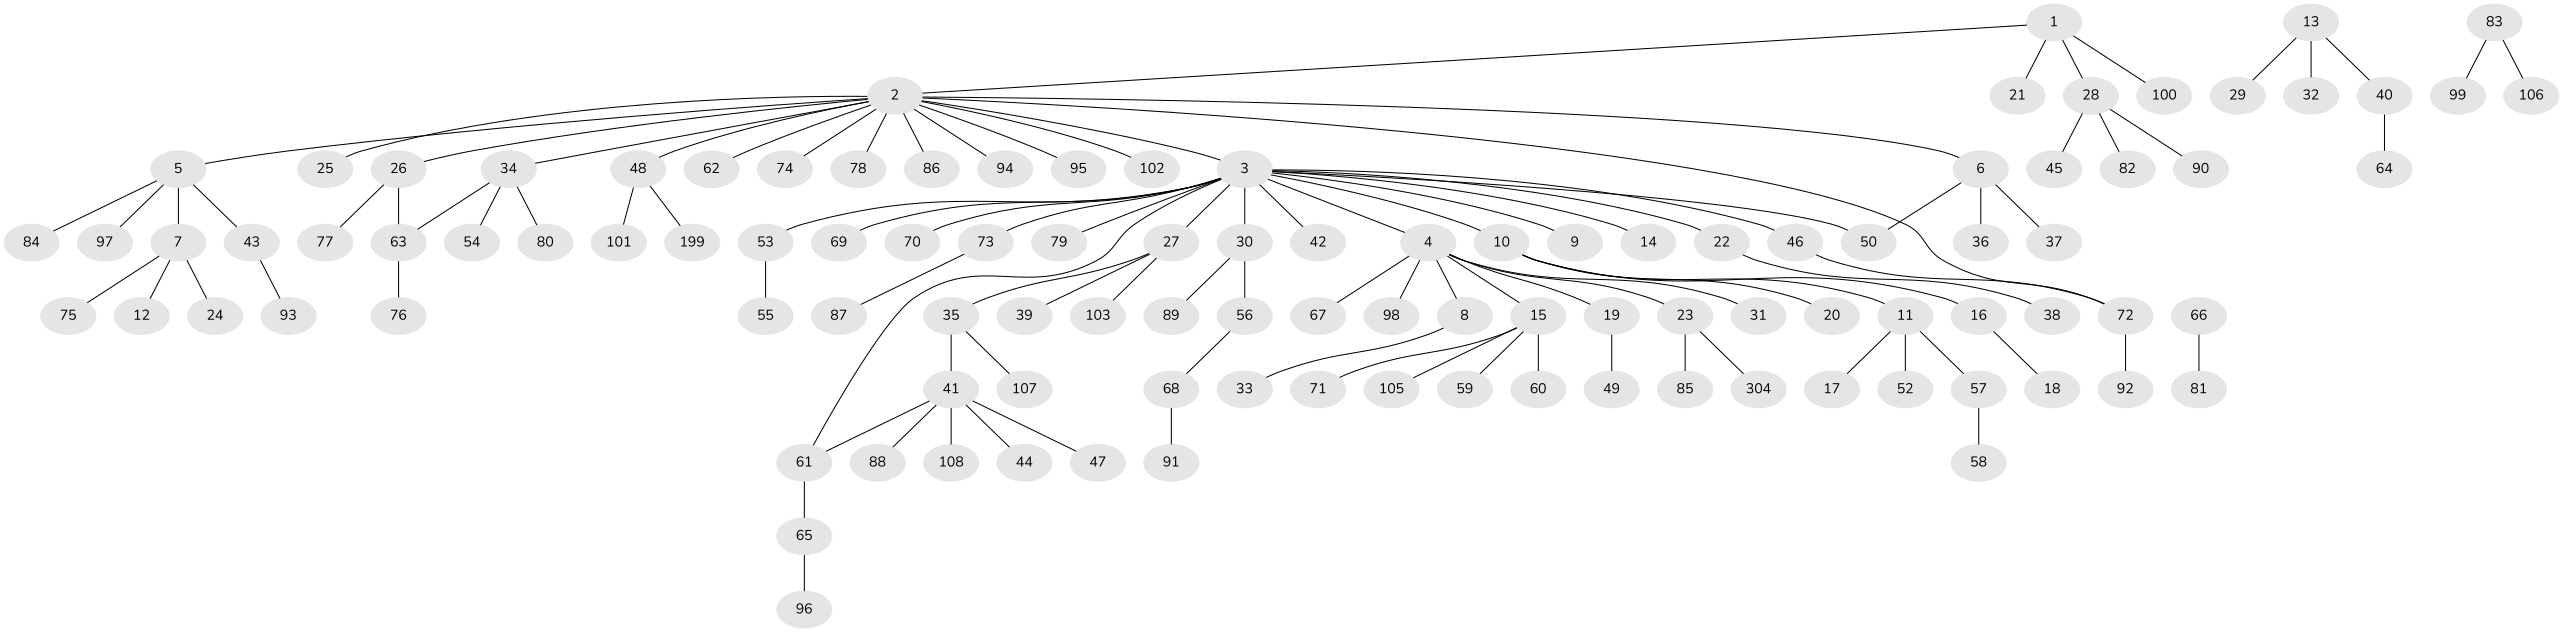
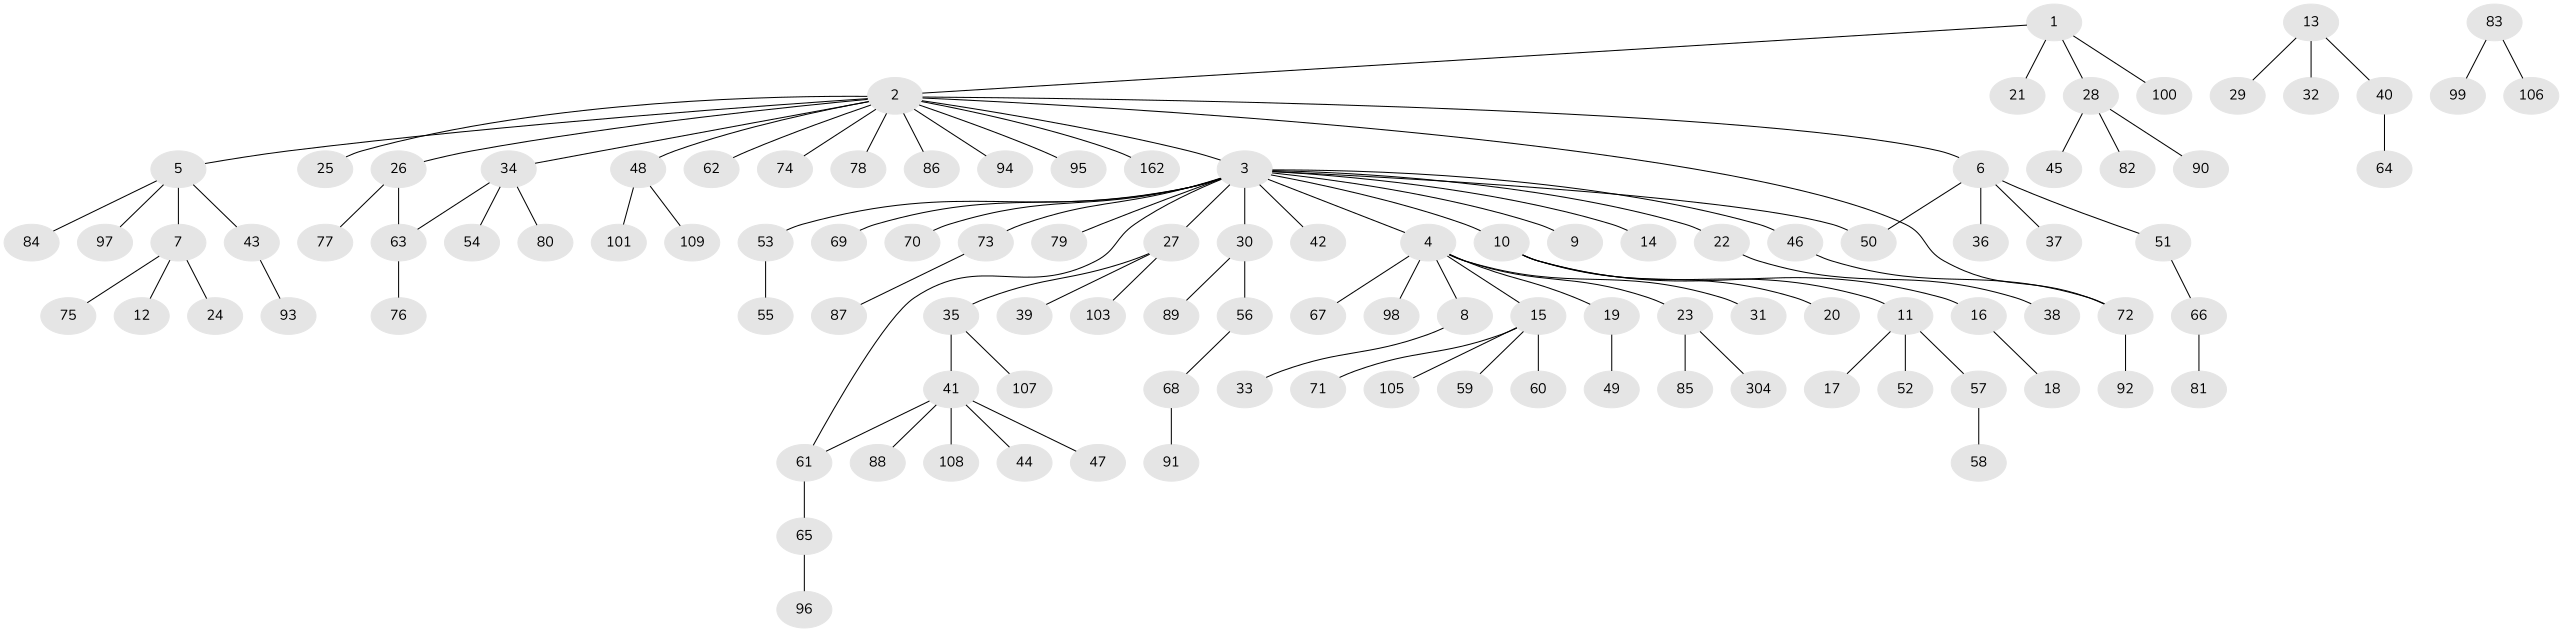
(1152, 169) -> (1152, 169)
(692, 243) -> (692, 243)
none -> (2163, 243)
